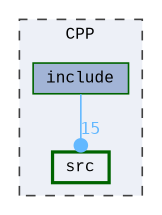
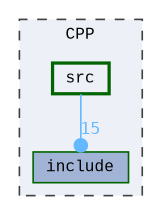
(81, 117) -> (81, 117)
